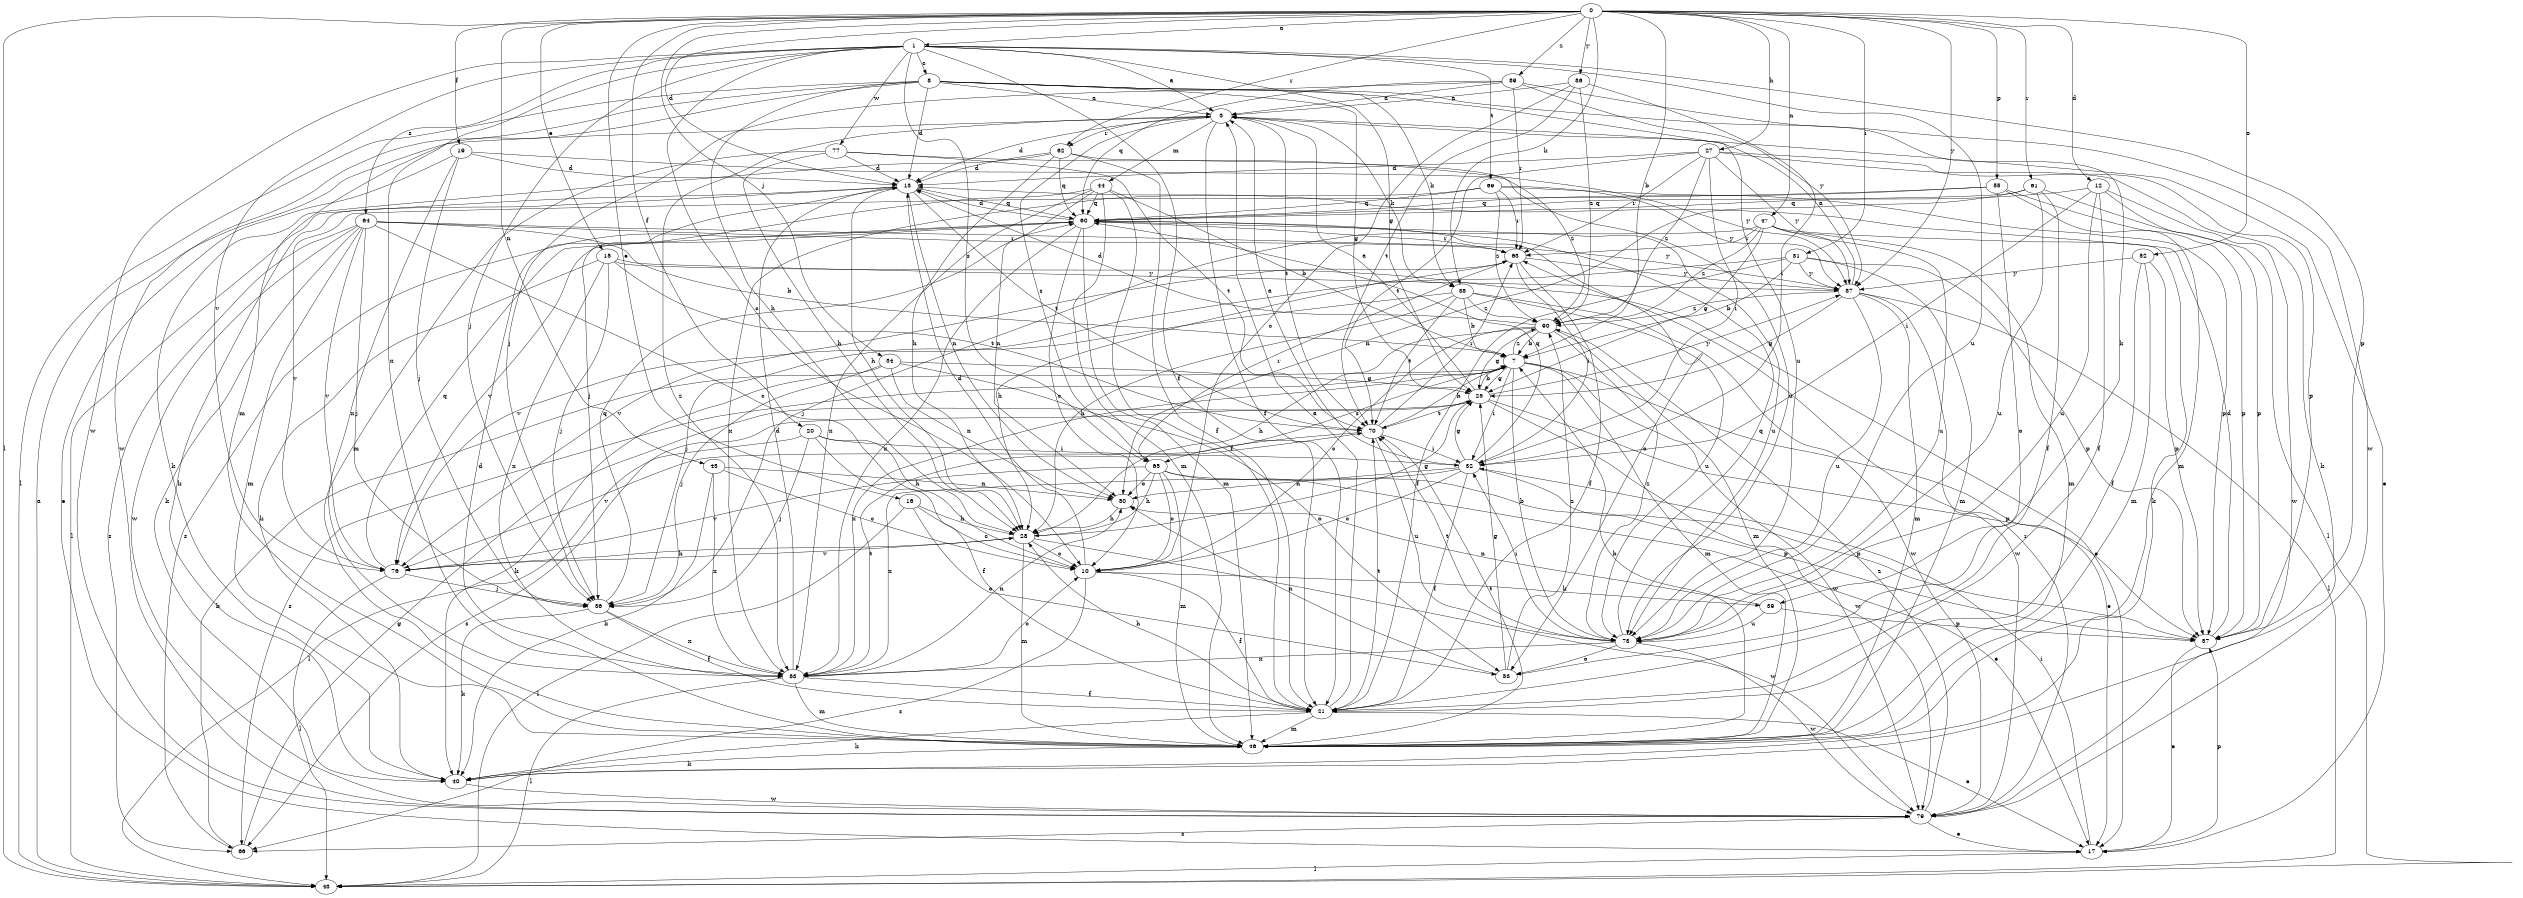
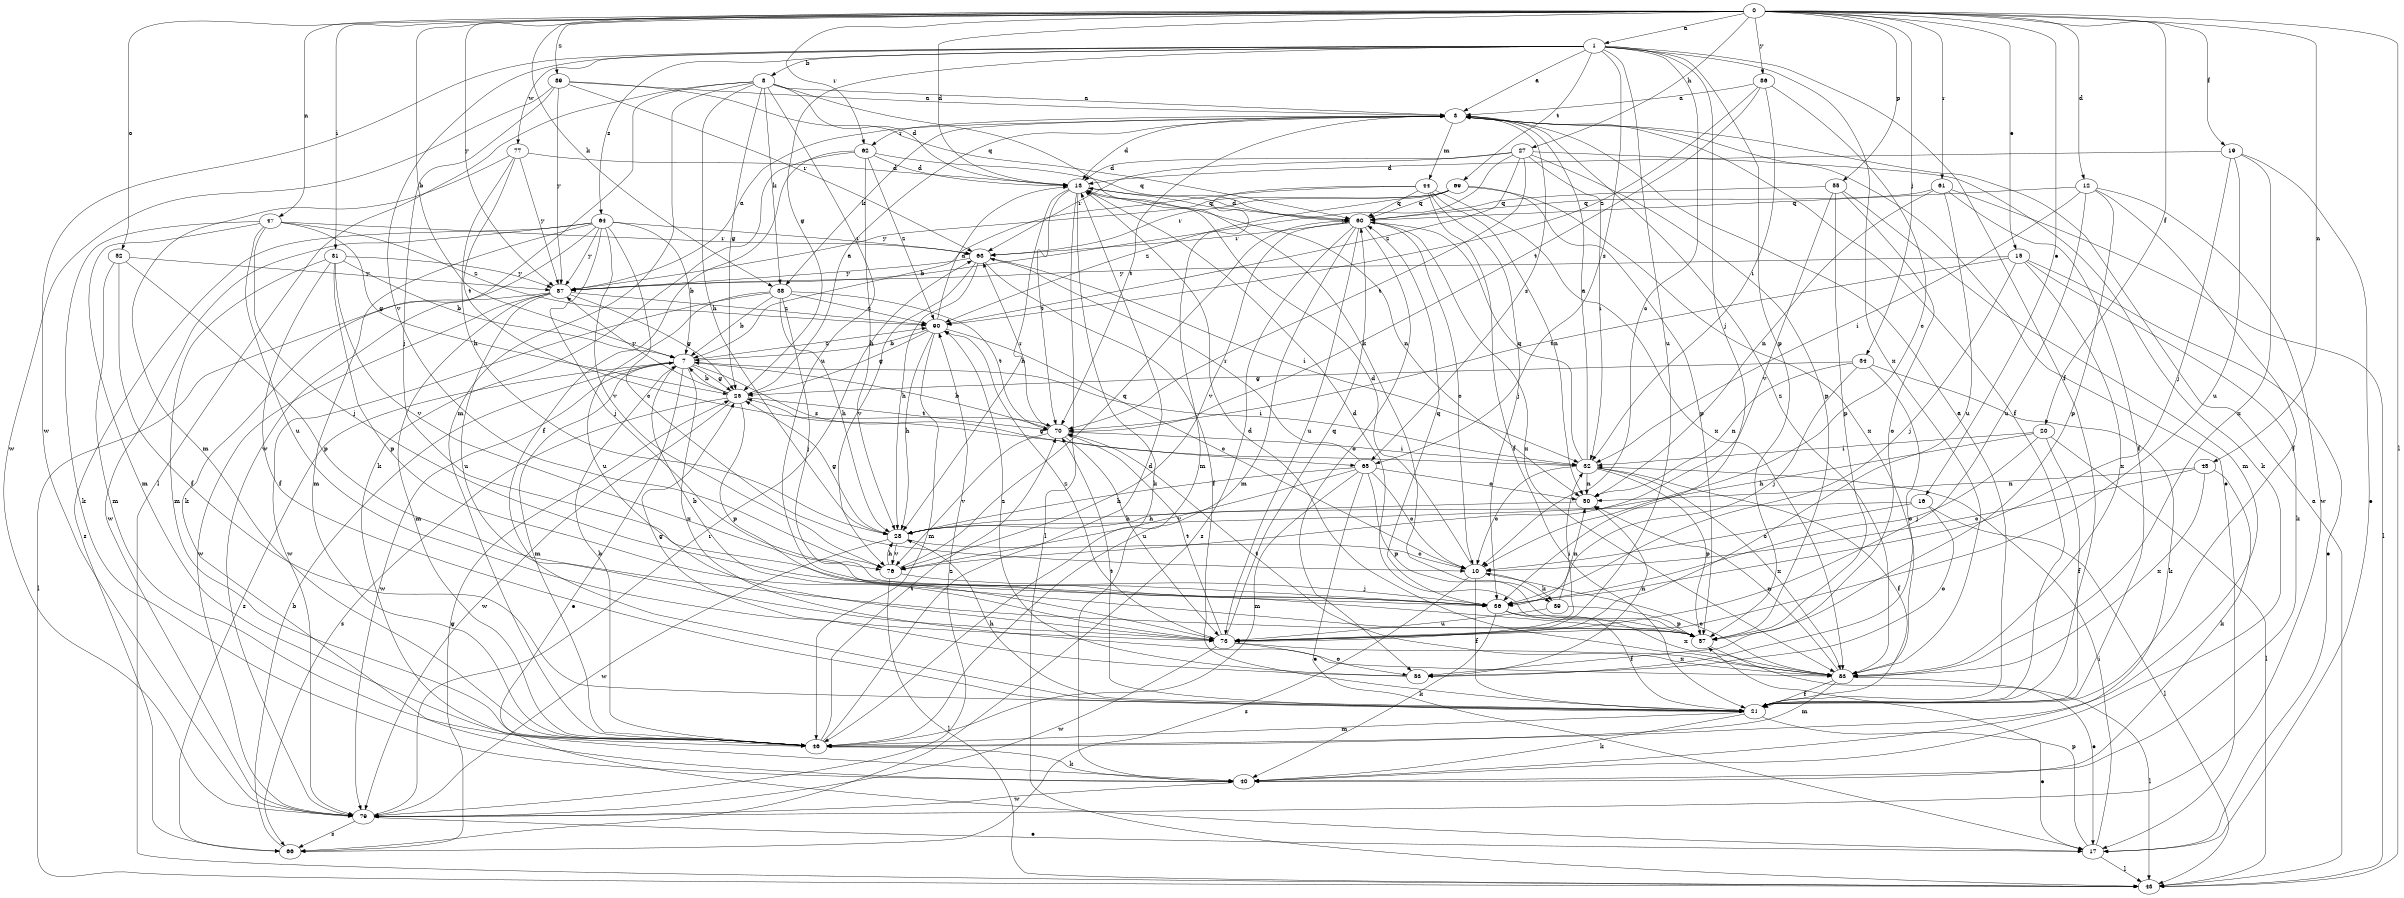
(924, 63) -> (808, 63)
(1647, 479) -> (1071, 498)
(1035, 722) -> none
